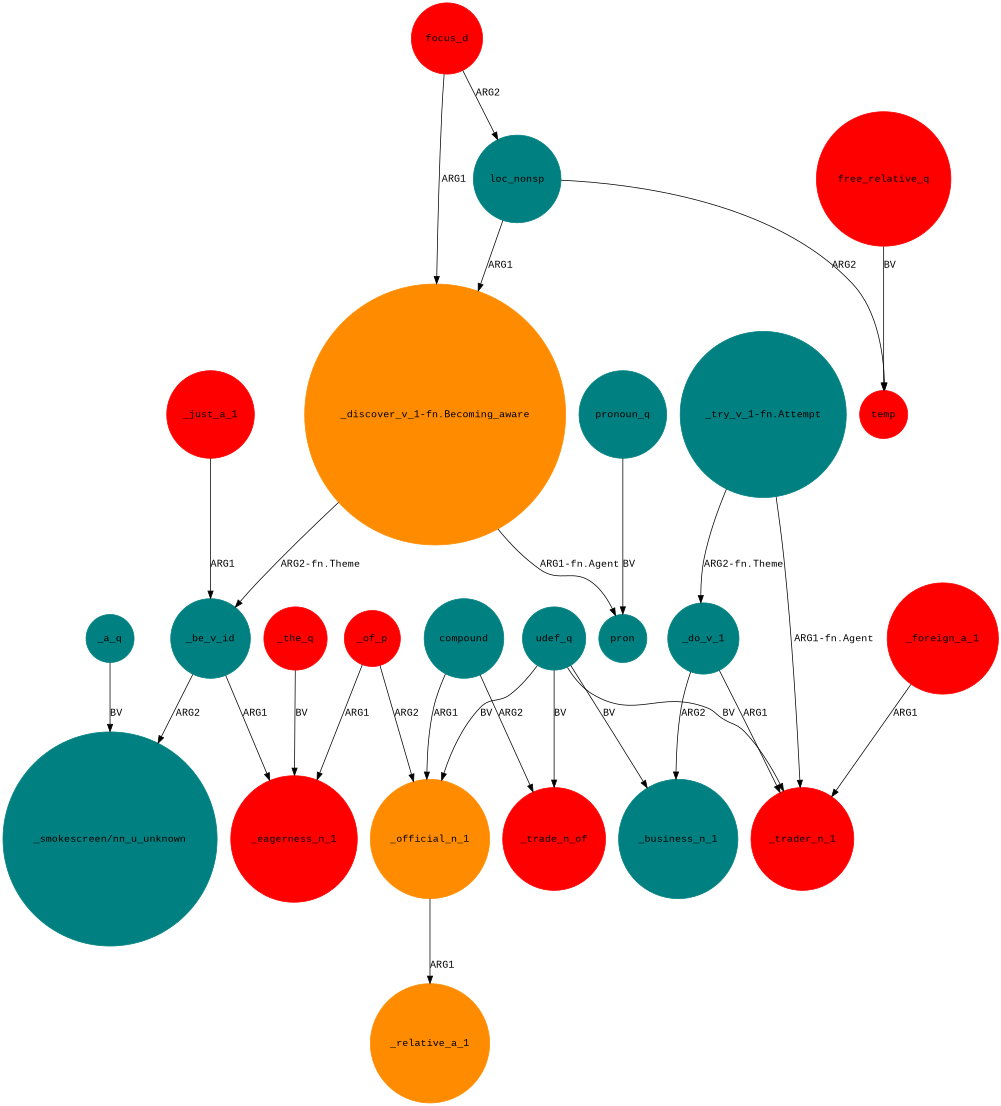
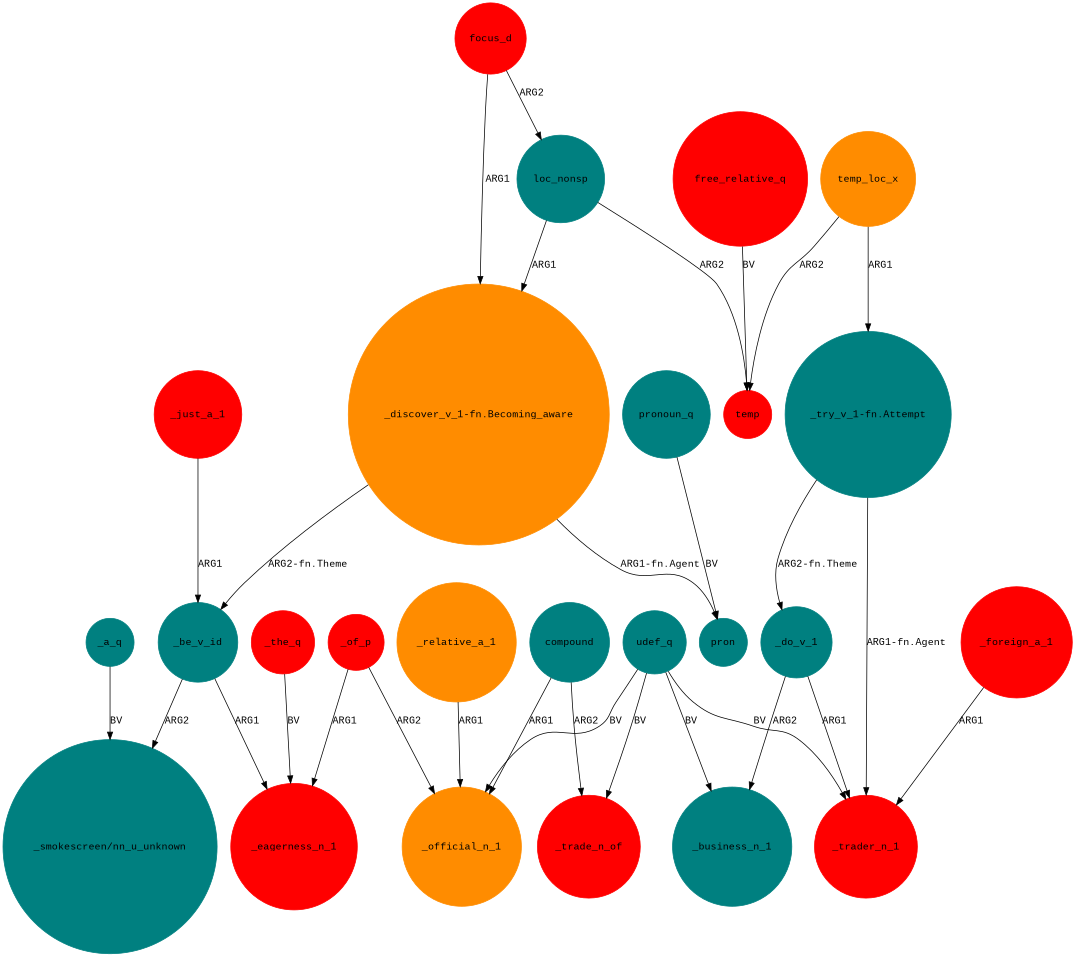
none -> (868, 179)
(430, 937) -> (459, 741)
